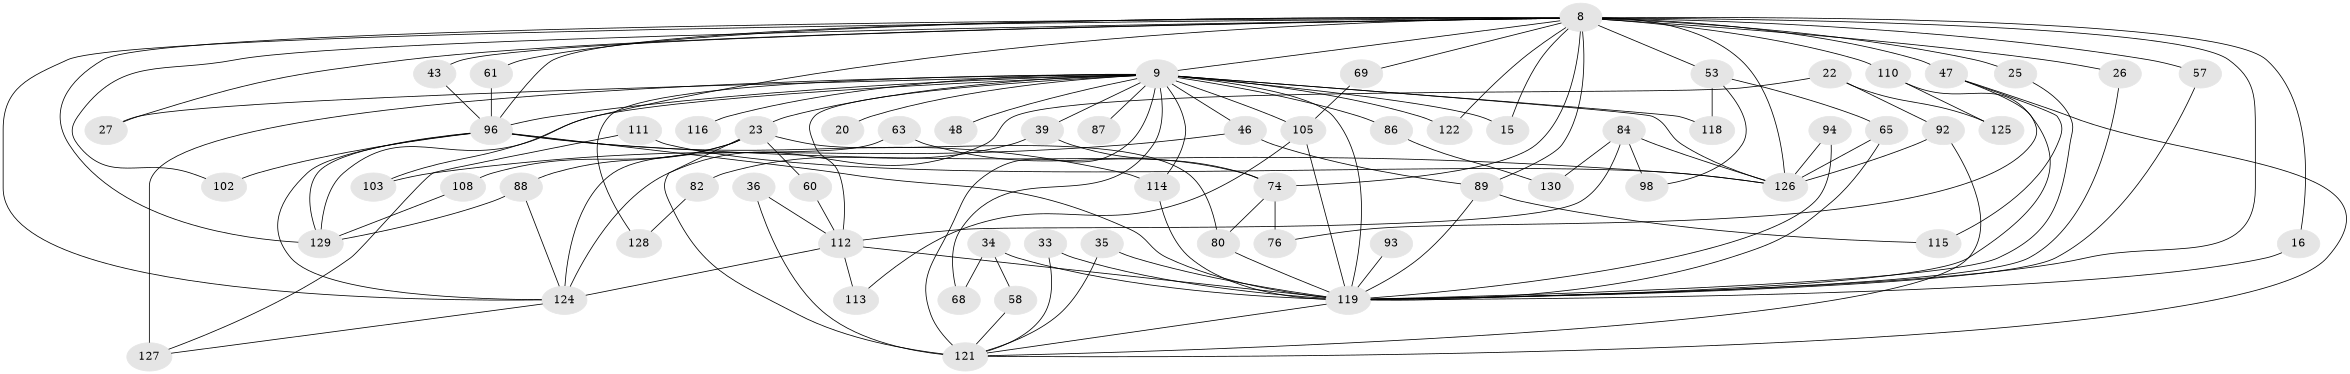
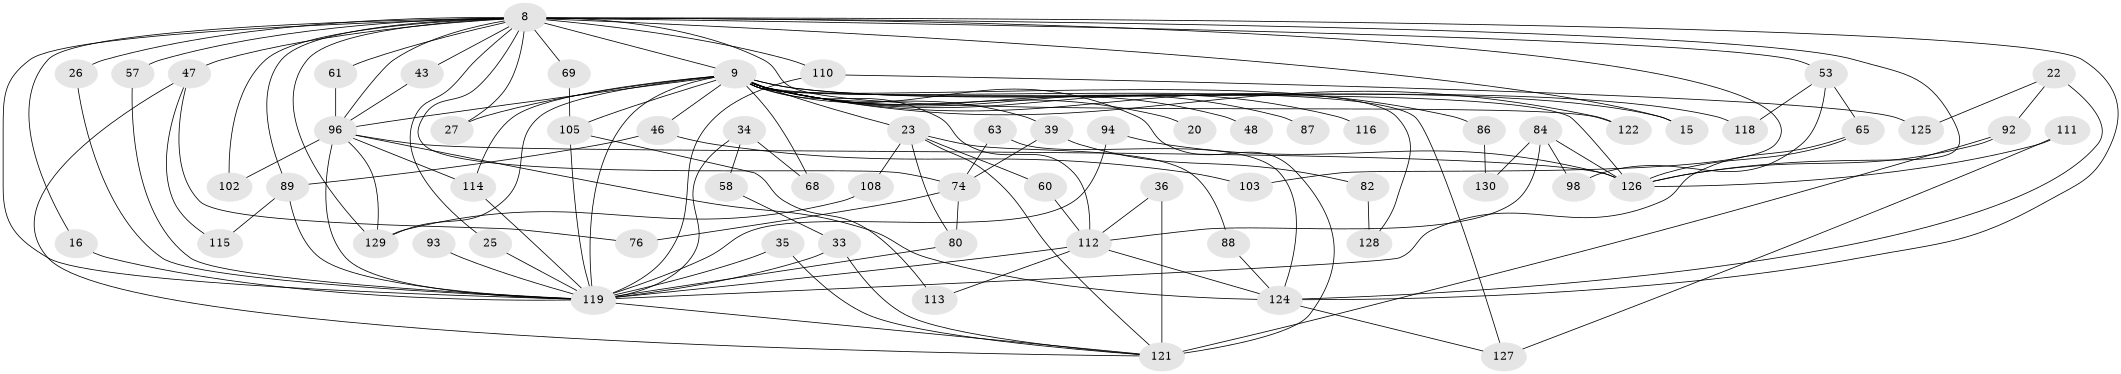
(425, 221) -> none
(991, 328) -> (783, 215)
